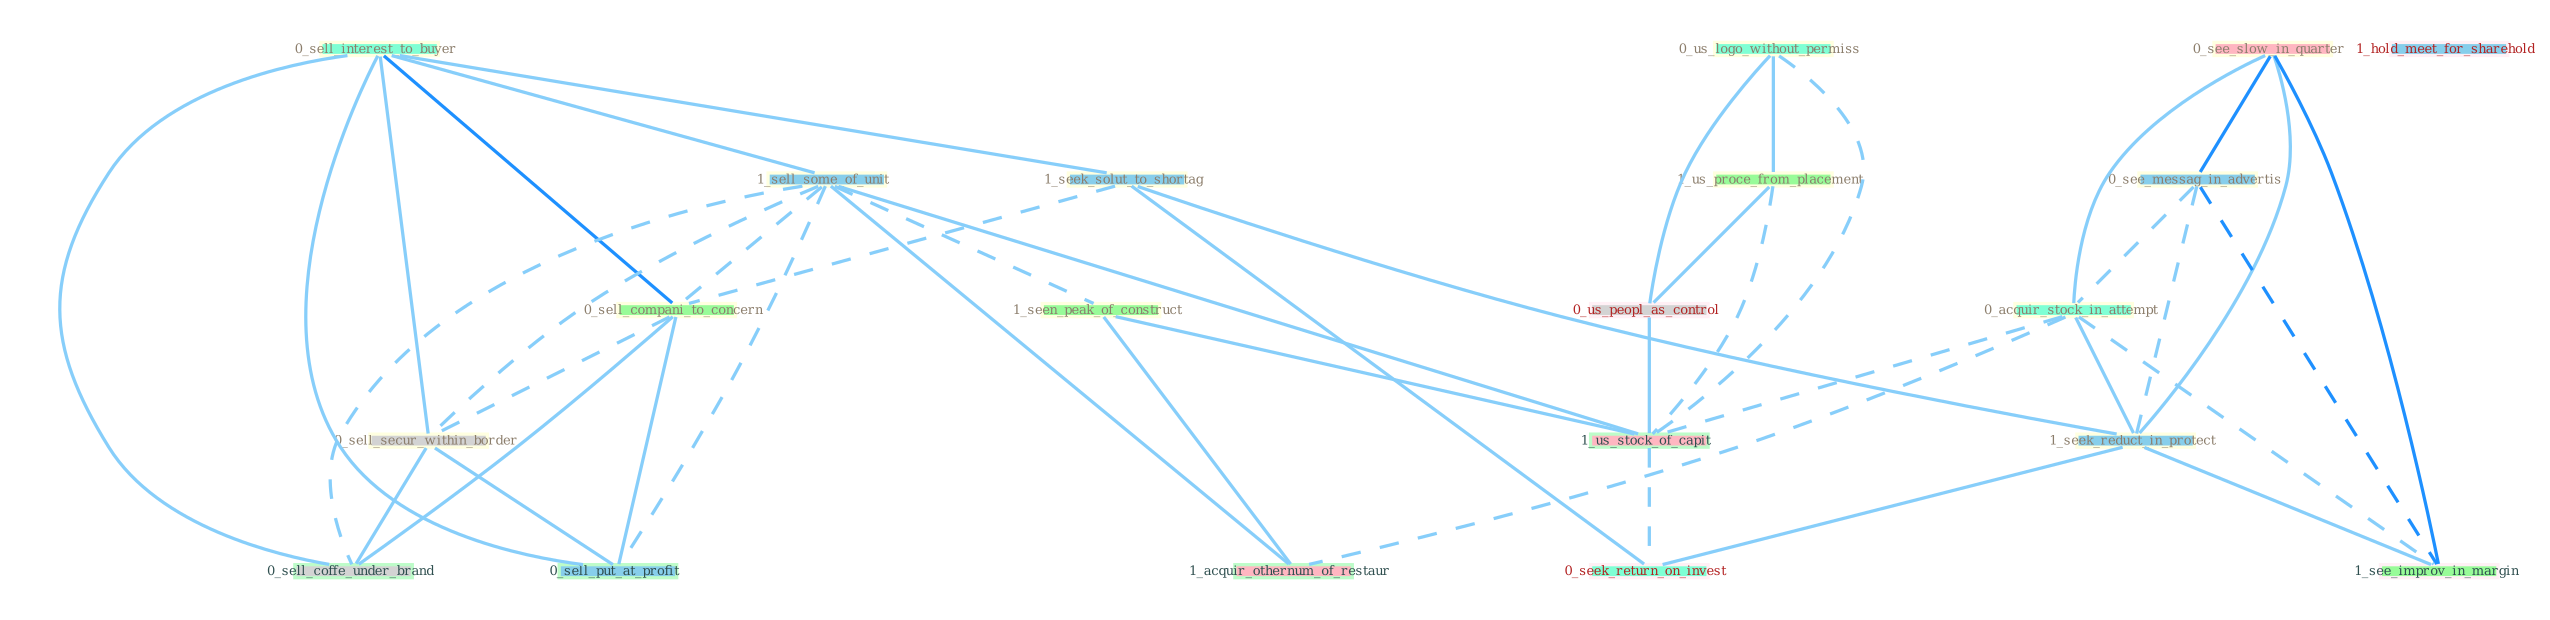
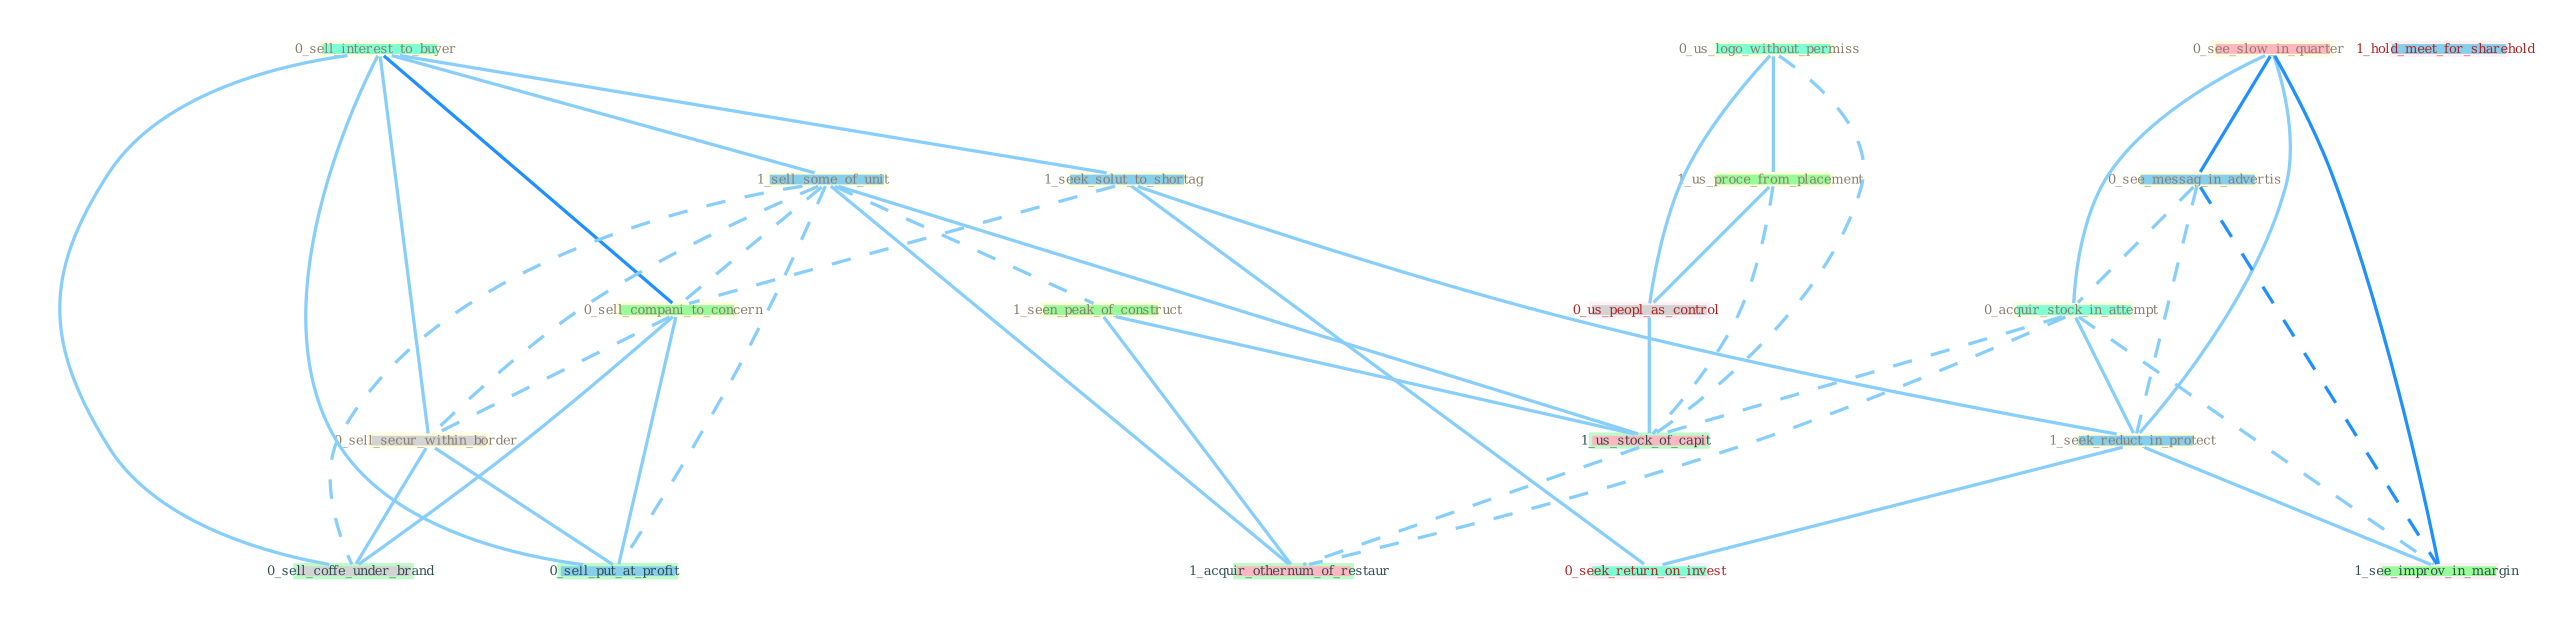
(1649, 506) -> (1496, 497)
